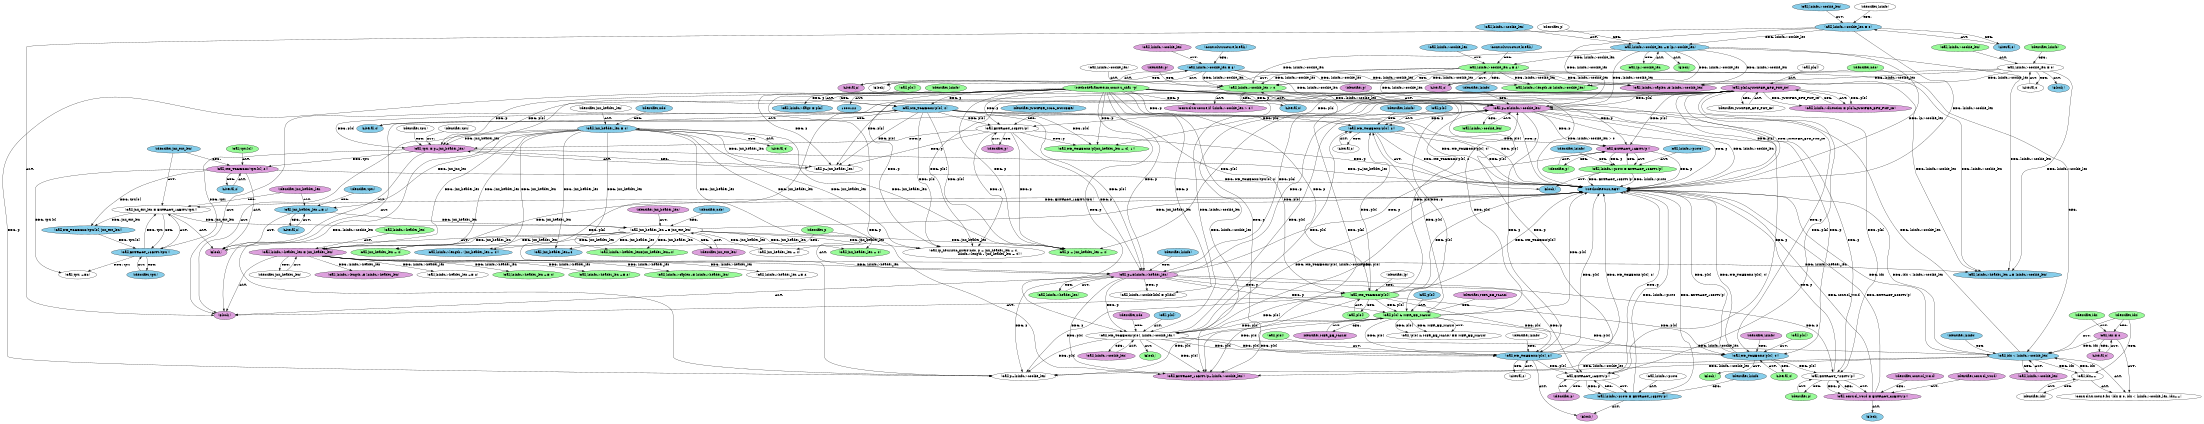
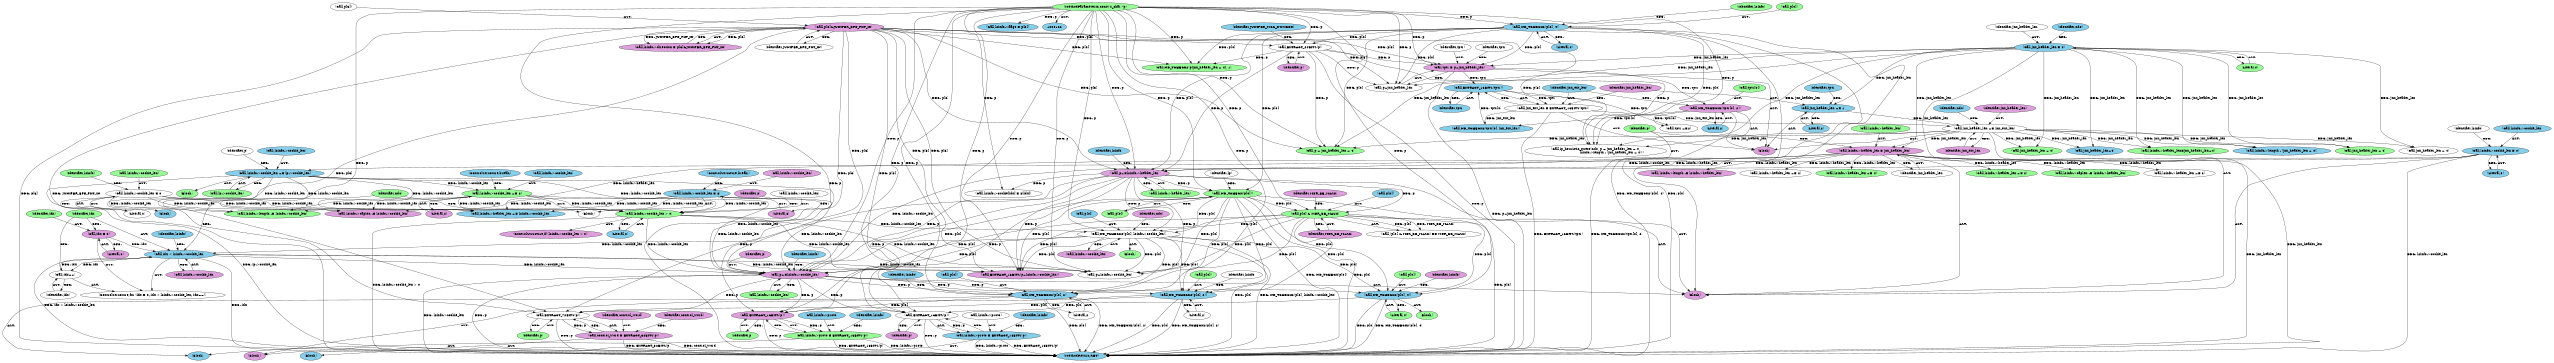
(1159, 98) -> (356, 48)
(452, 169) -> (1894, 78)
(891, 199) -> (1534, 334)
